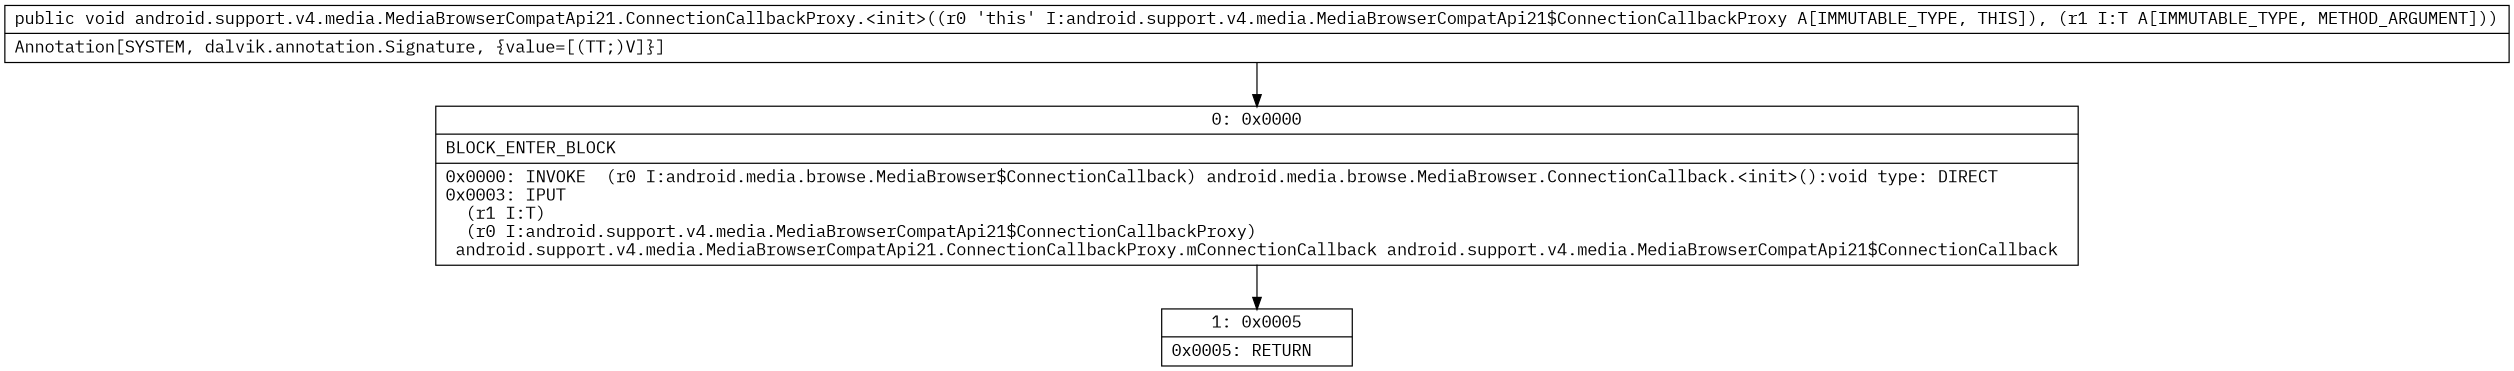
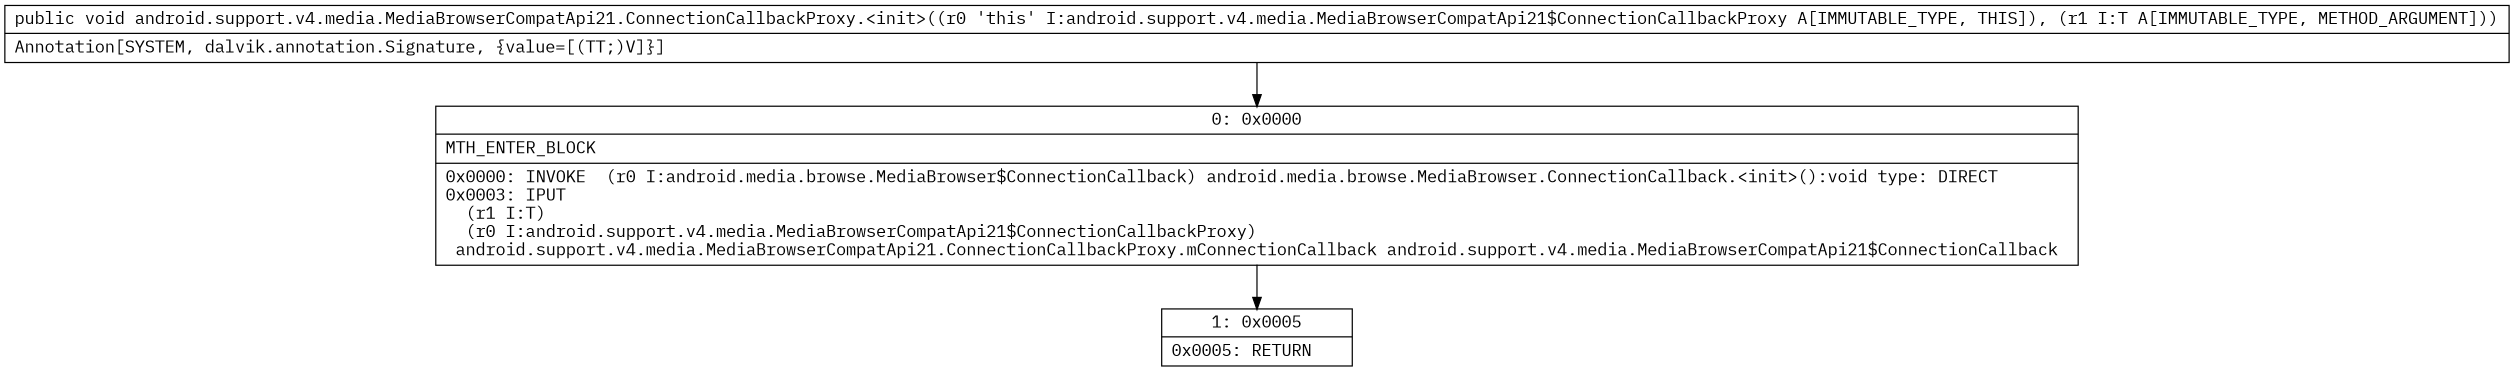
(531, 148) -> (521, 148)
